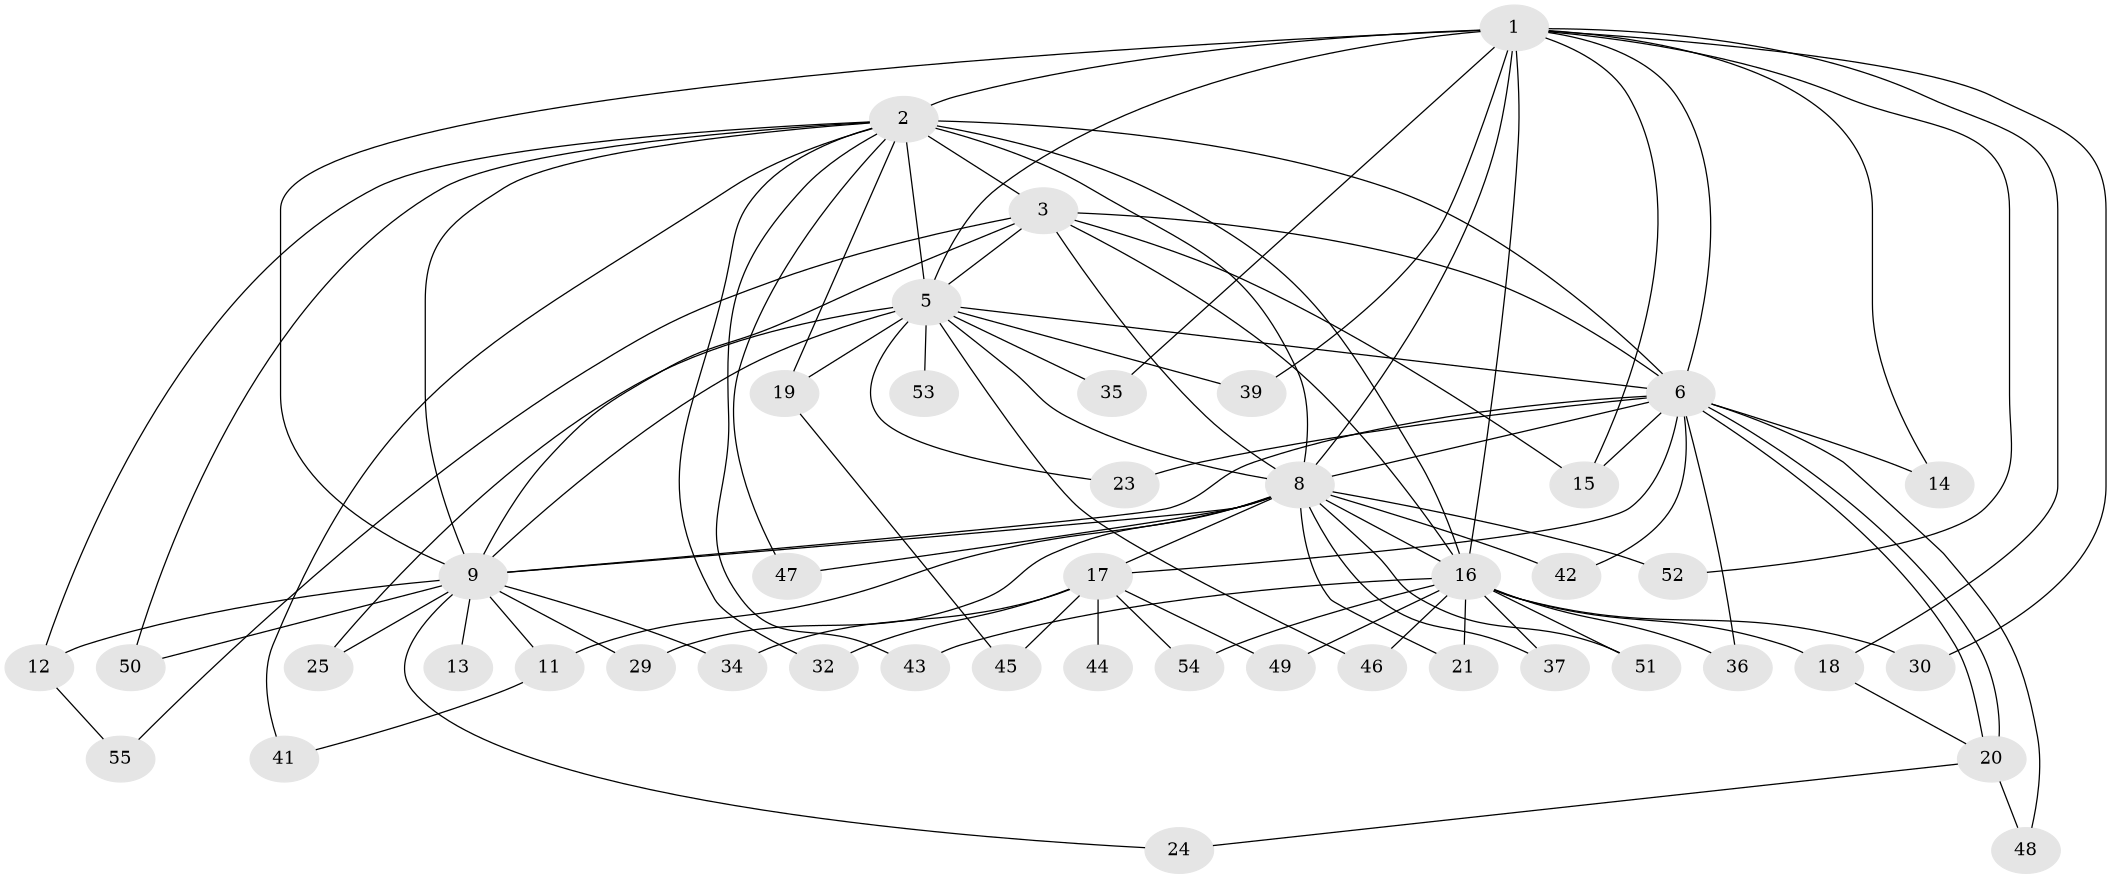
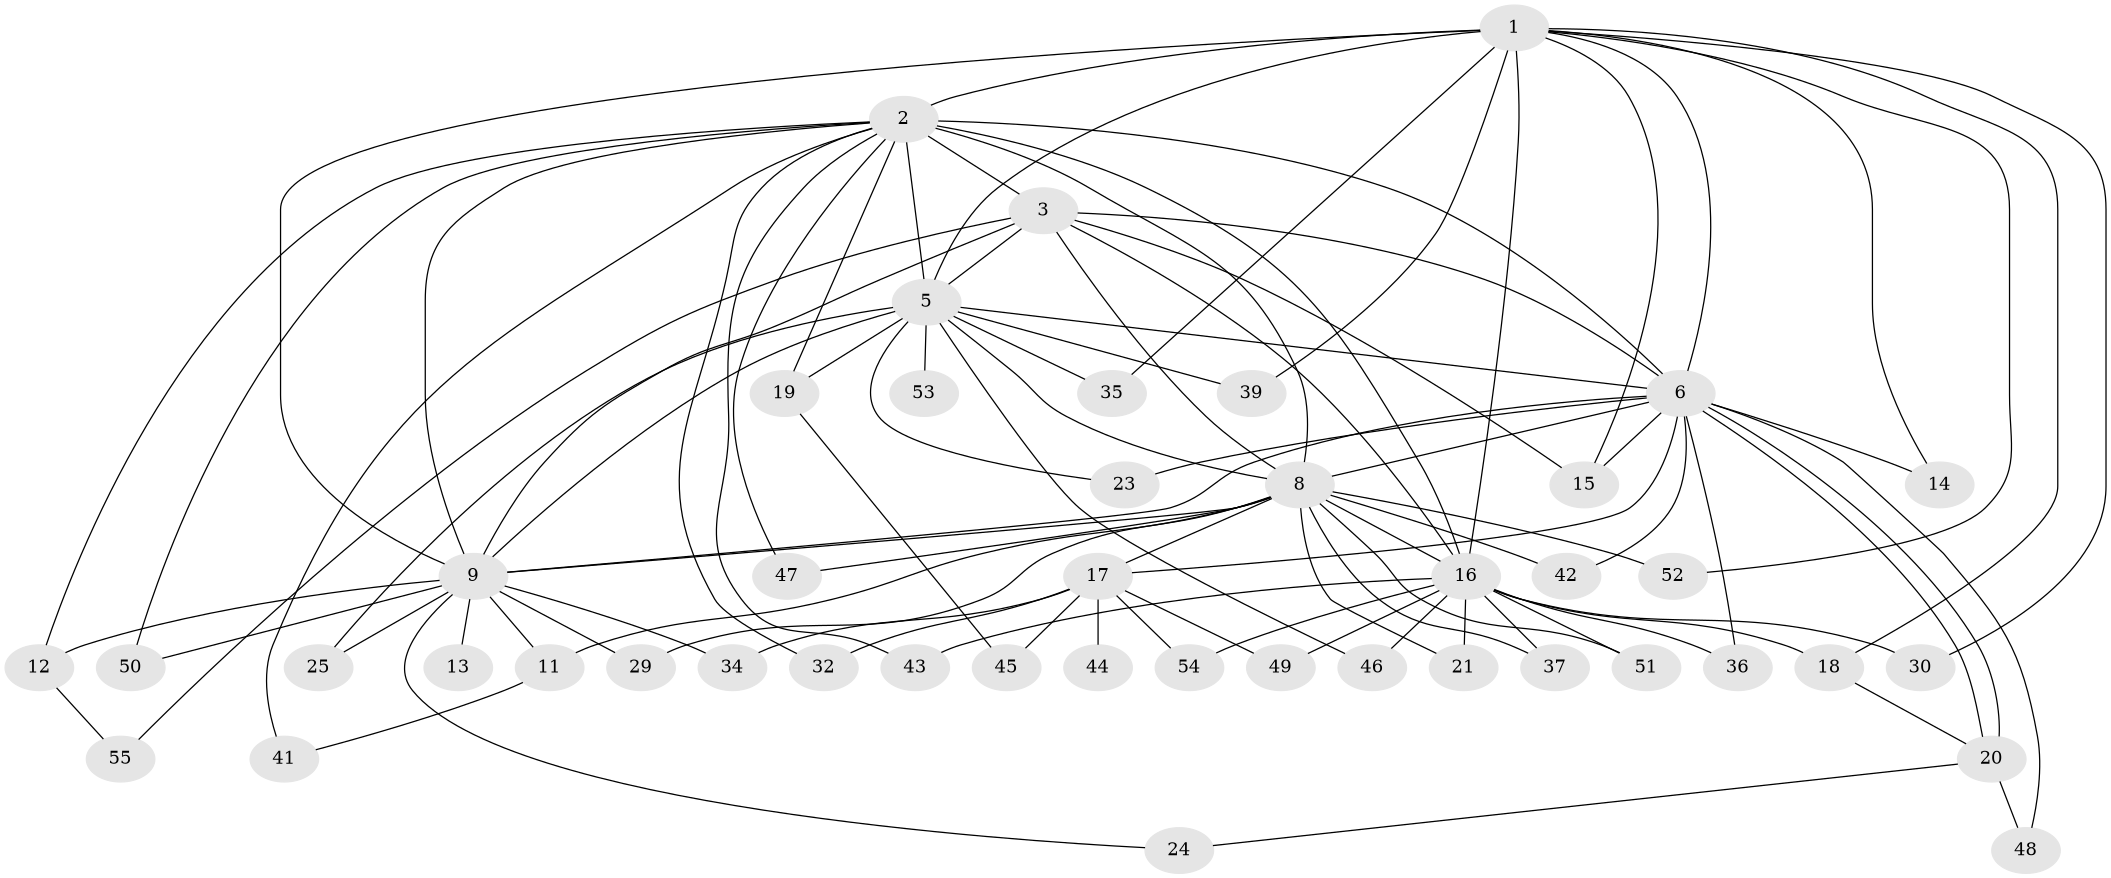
(1439, 282) -> none
